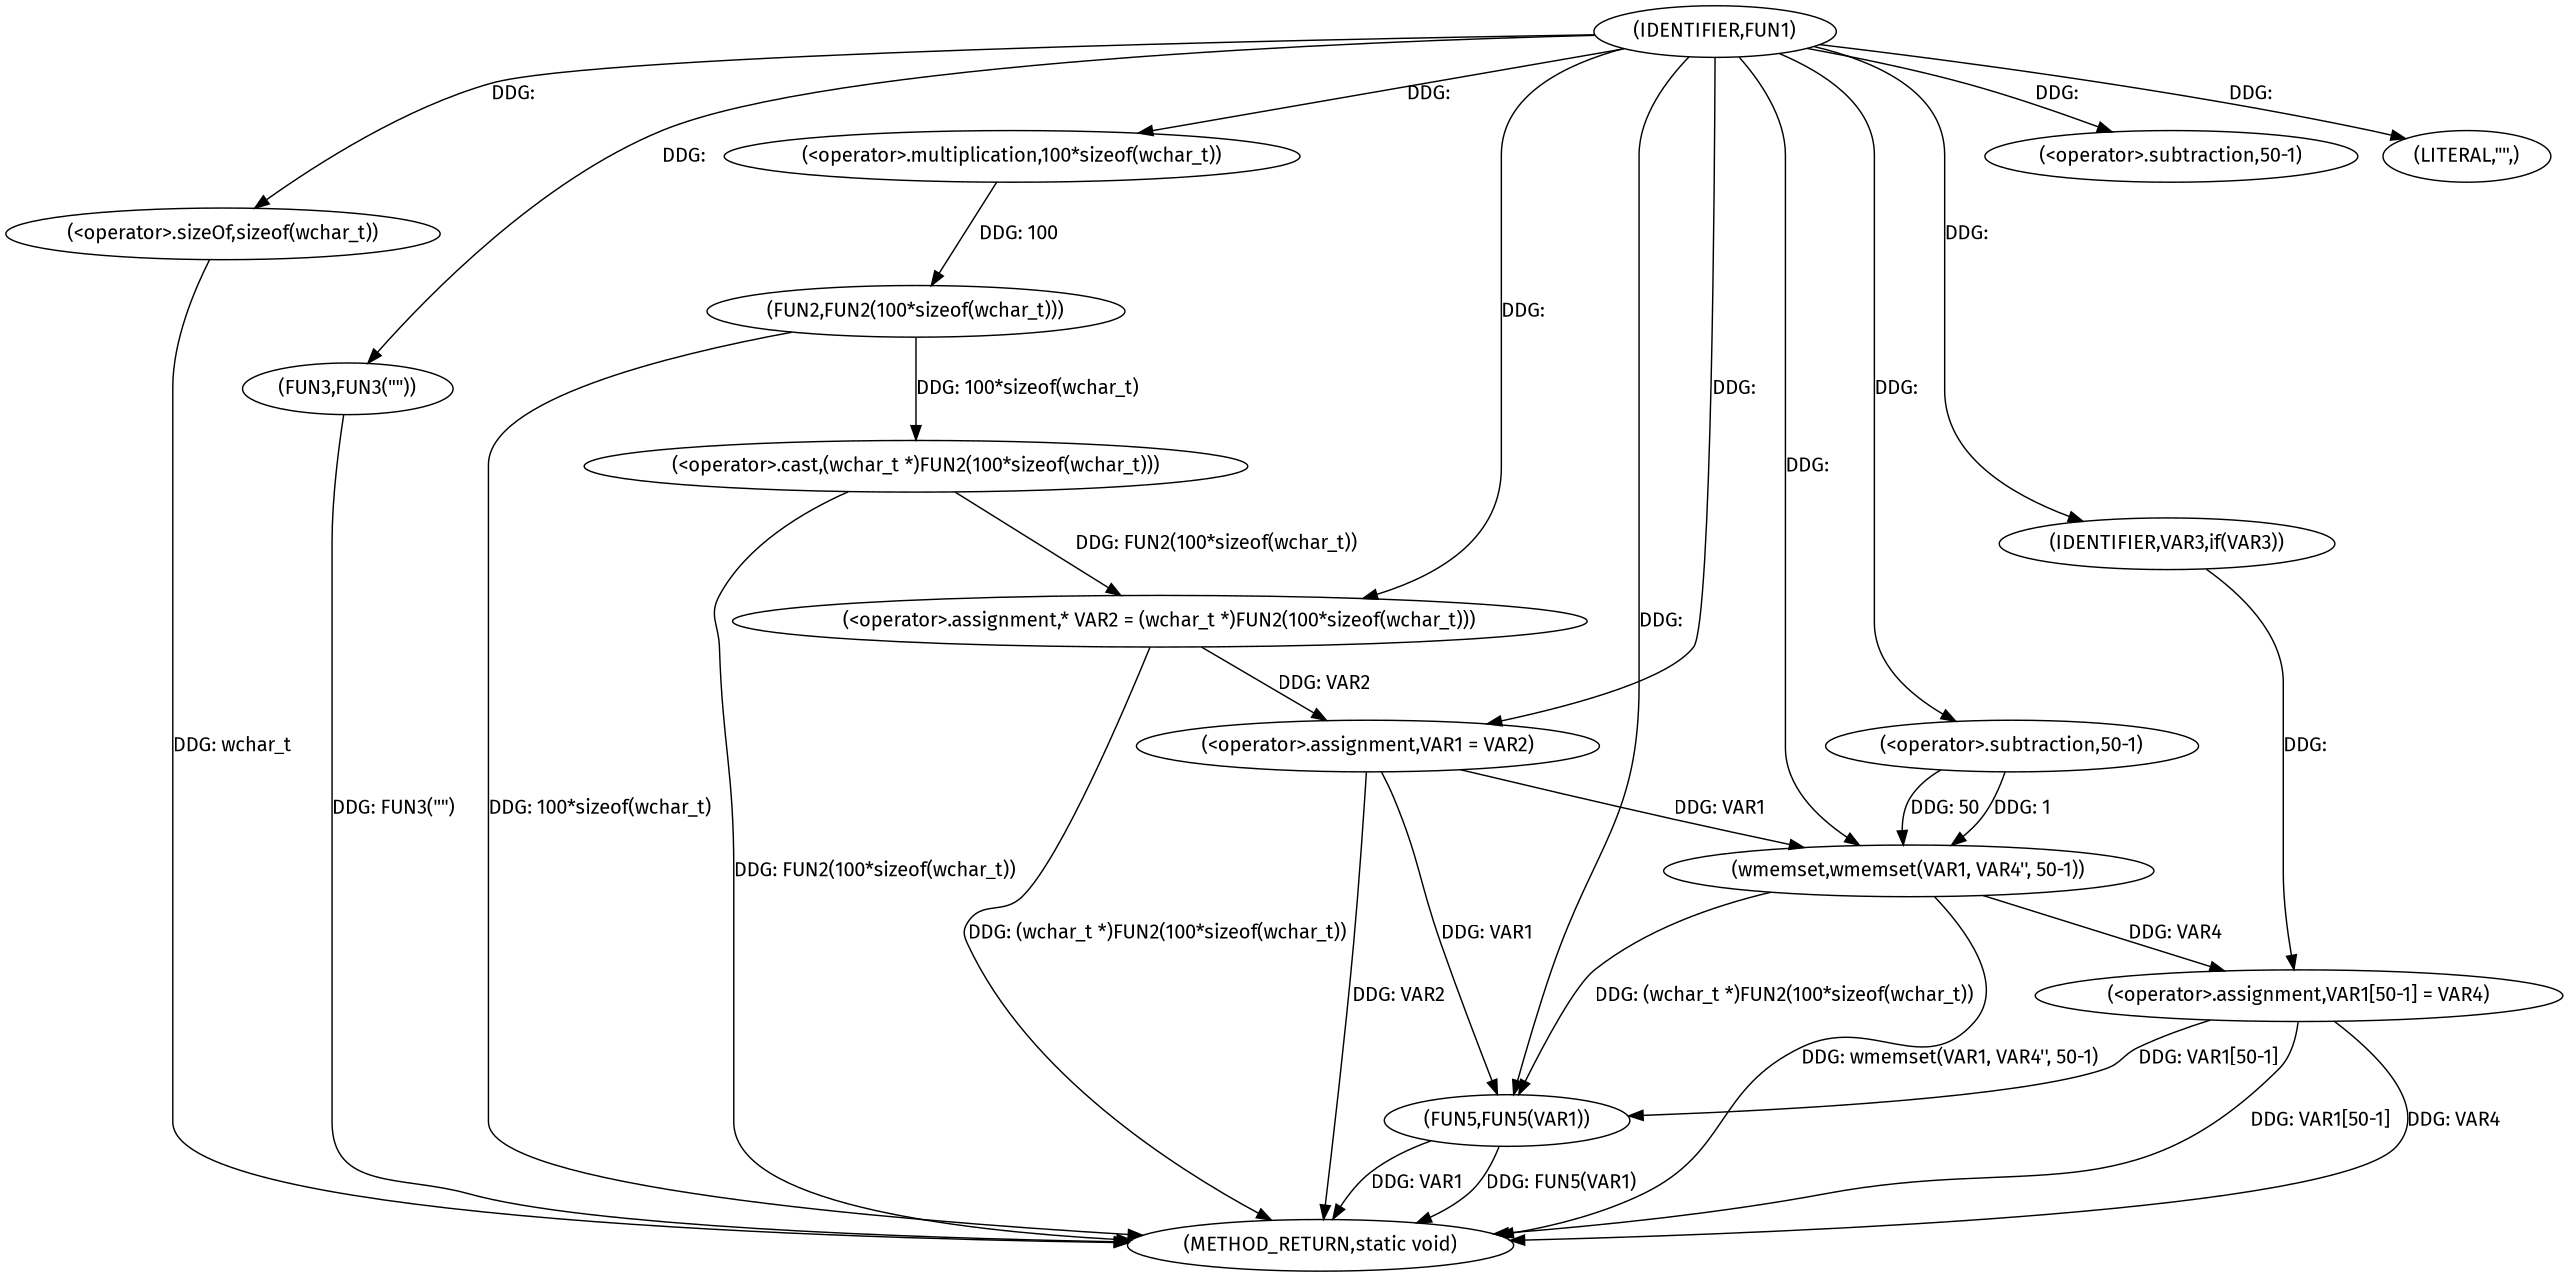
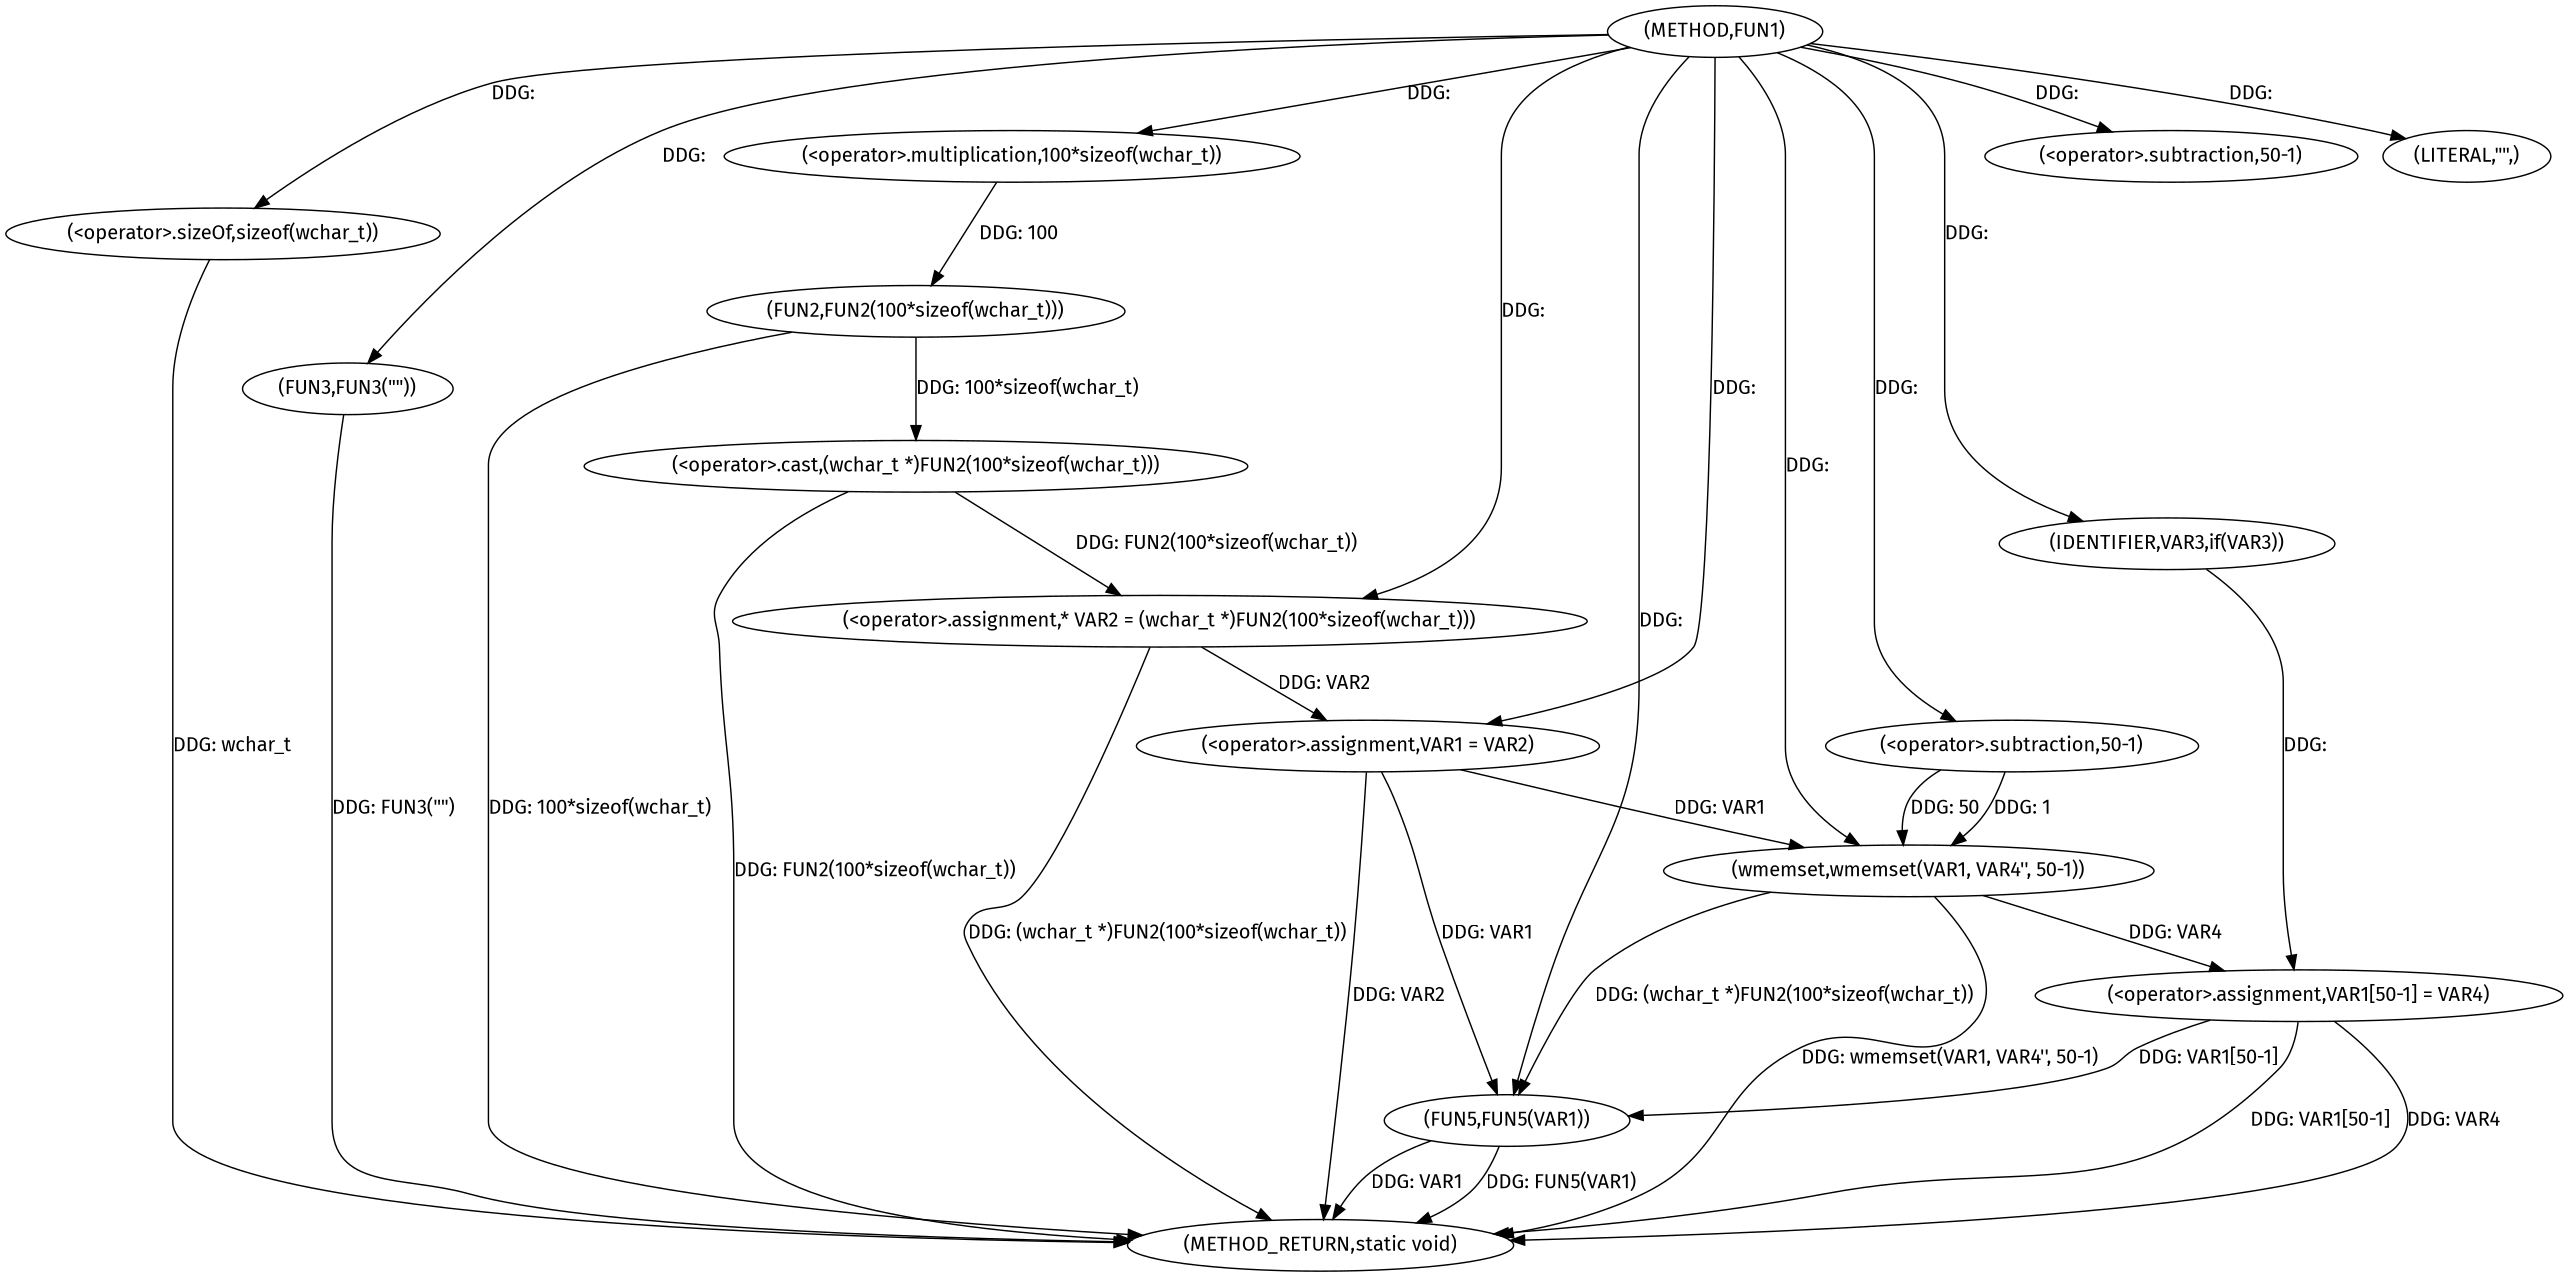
(1715, 32) -> (1715, 32)
